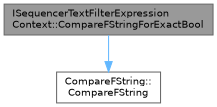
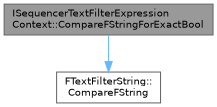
(109, 87) -> (109, 87)
